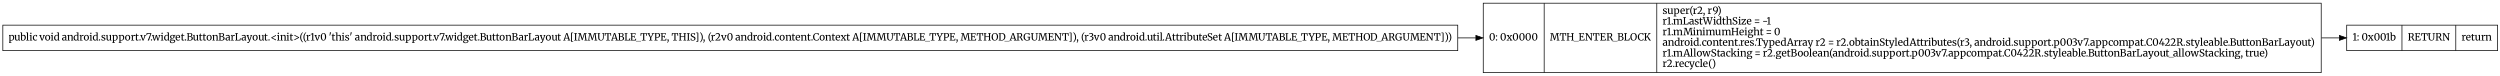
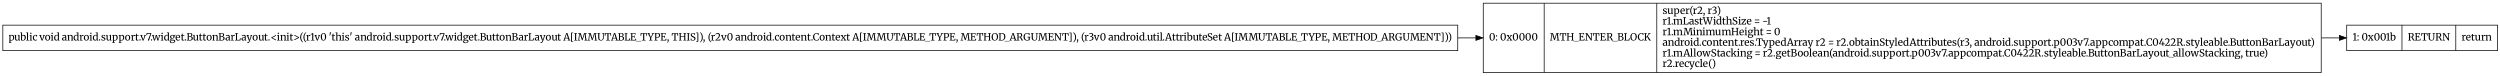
(1692, 11) -> (1692, 11)
